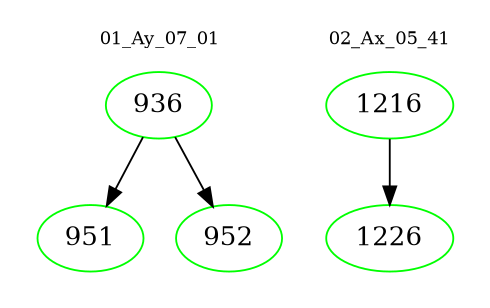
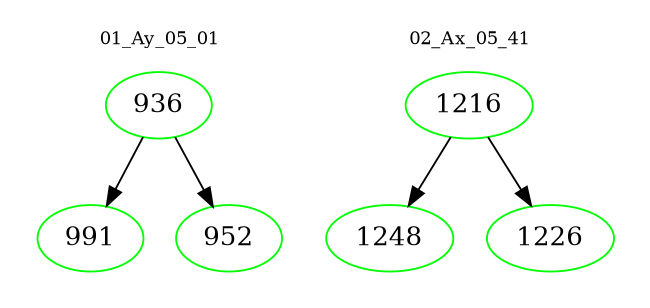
(160, 40) -> (160, 40)
(91, 238) -> (91, 238)
none -> (390, 238)
